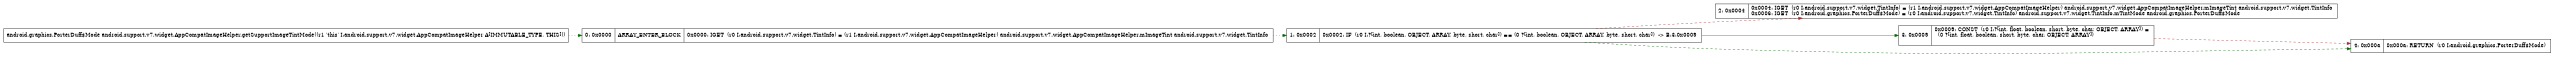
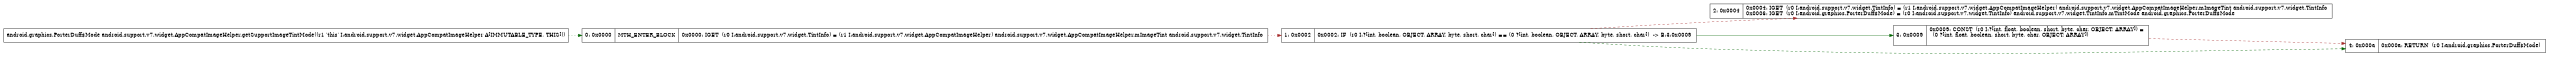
(650, 35) -> (647, 35)
(1278, 35) -> (1273, 35)
